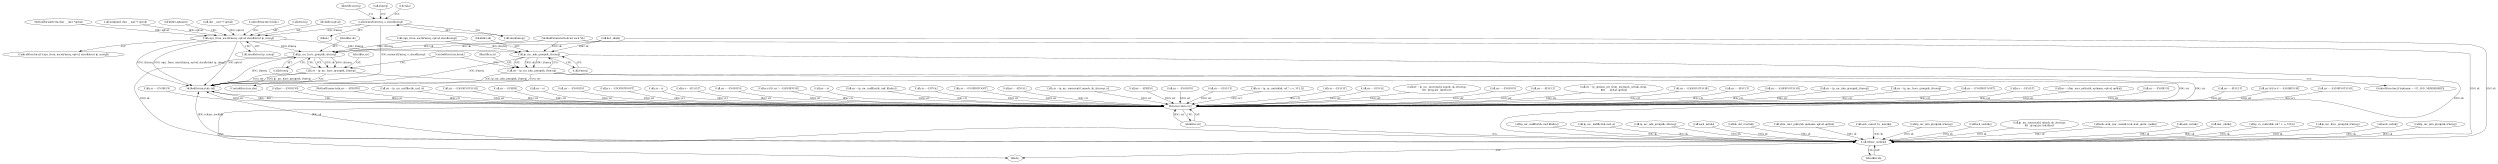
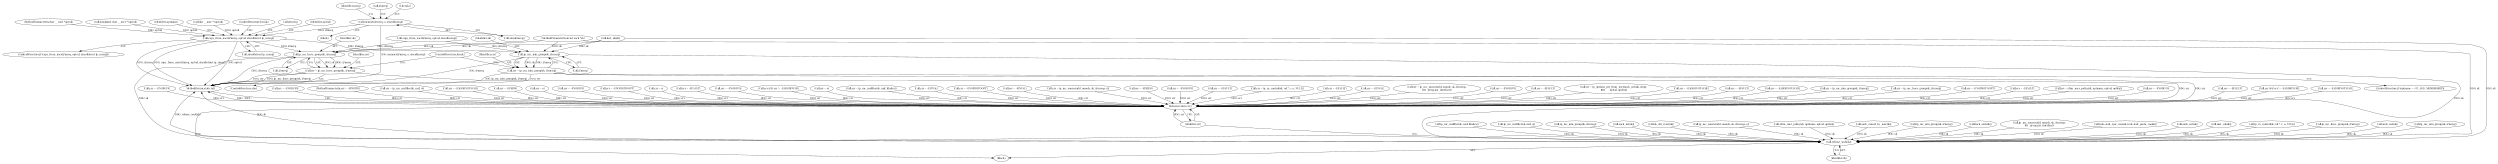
none -> (1721, 124)
